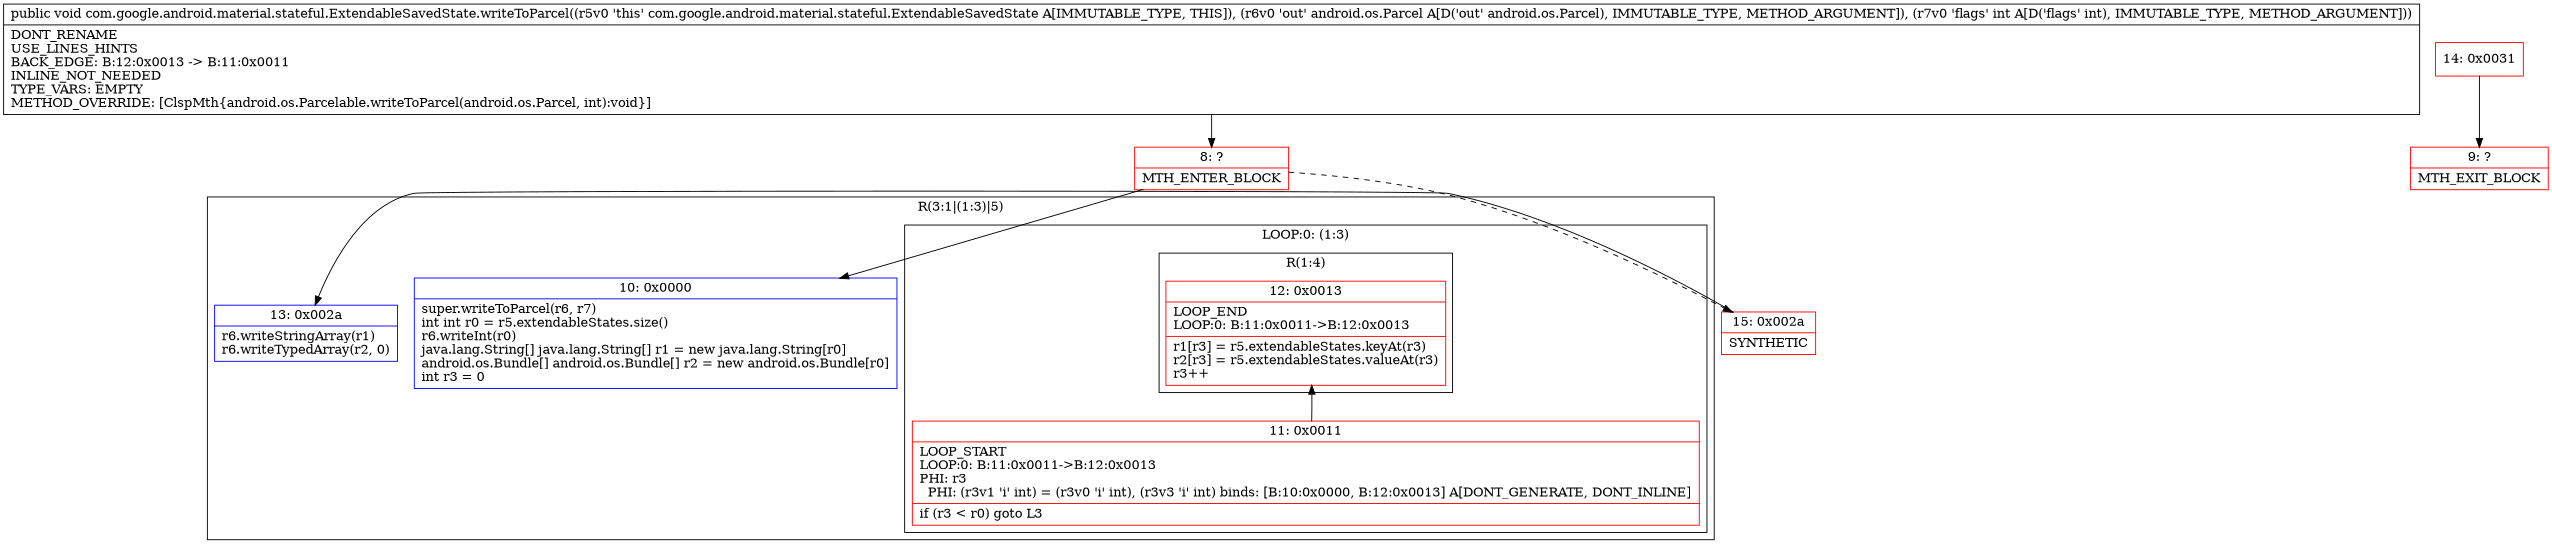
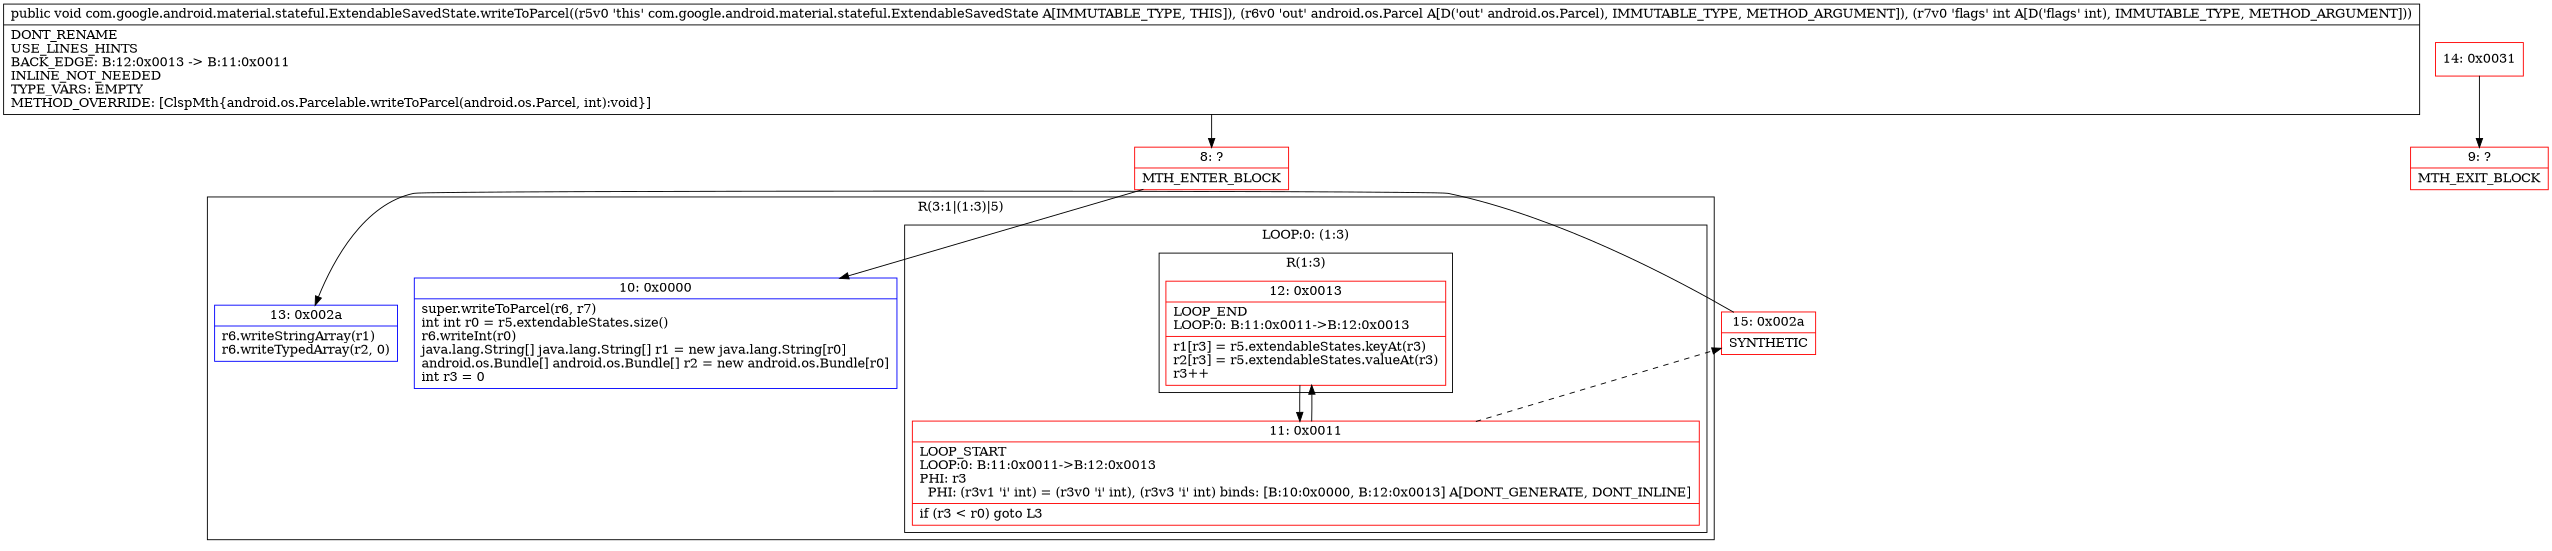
(1403, 185) -> (1594, 386)
(1306, 264) -> (1306, 264)
none -> (1300, 399)
